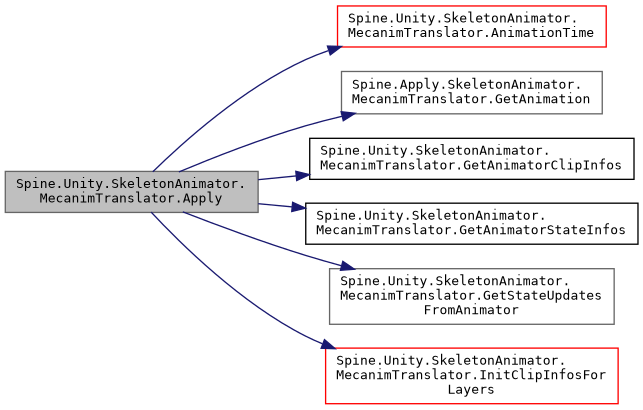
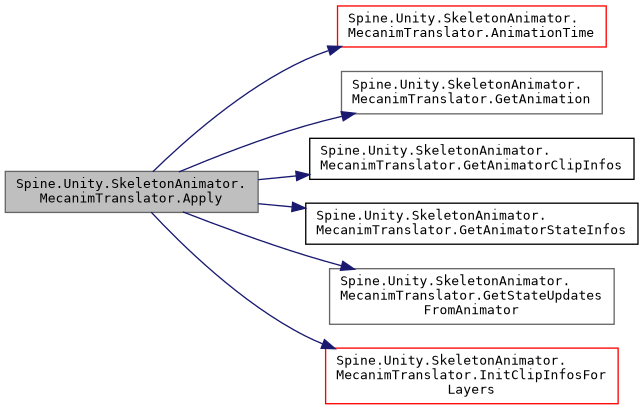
(472, 93) -> (472, 93)
